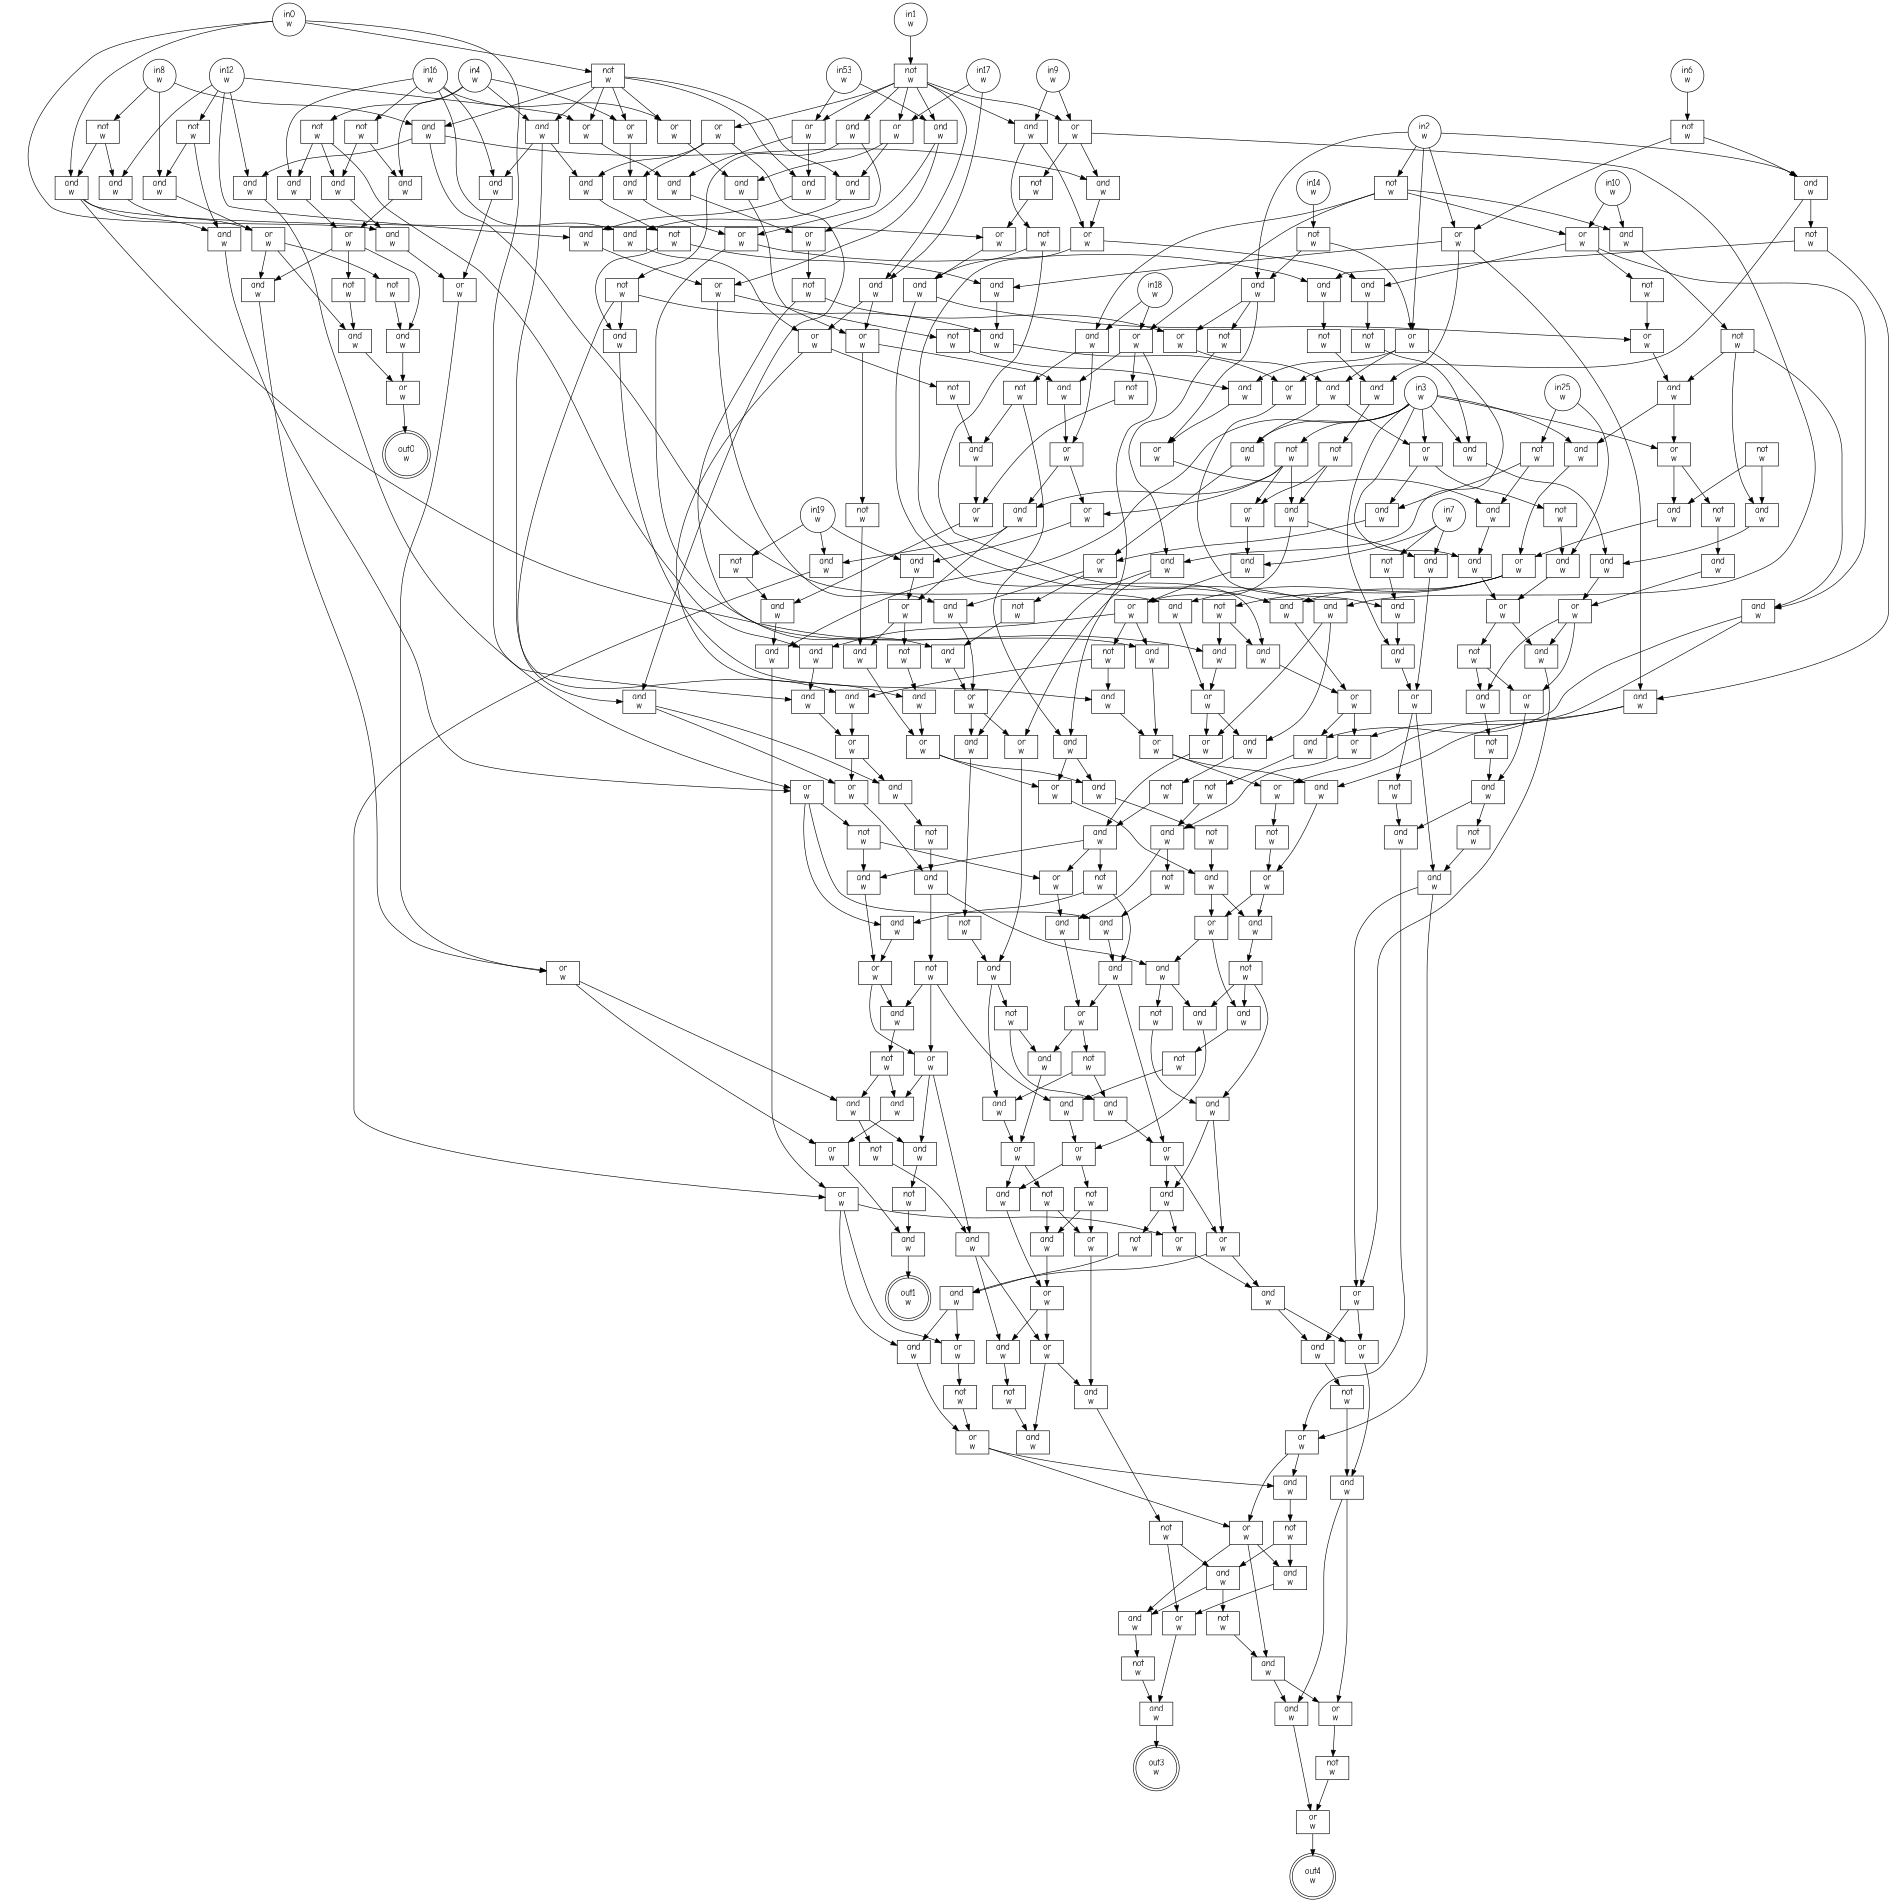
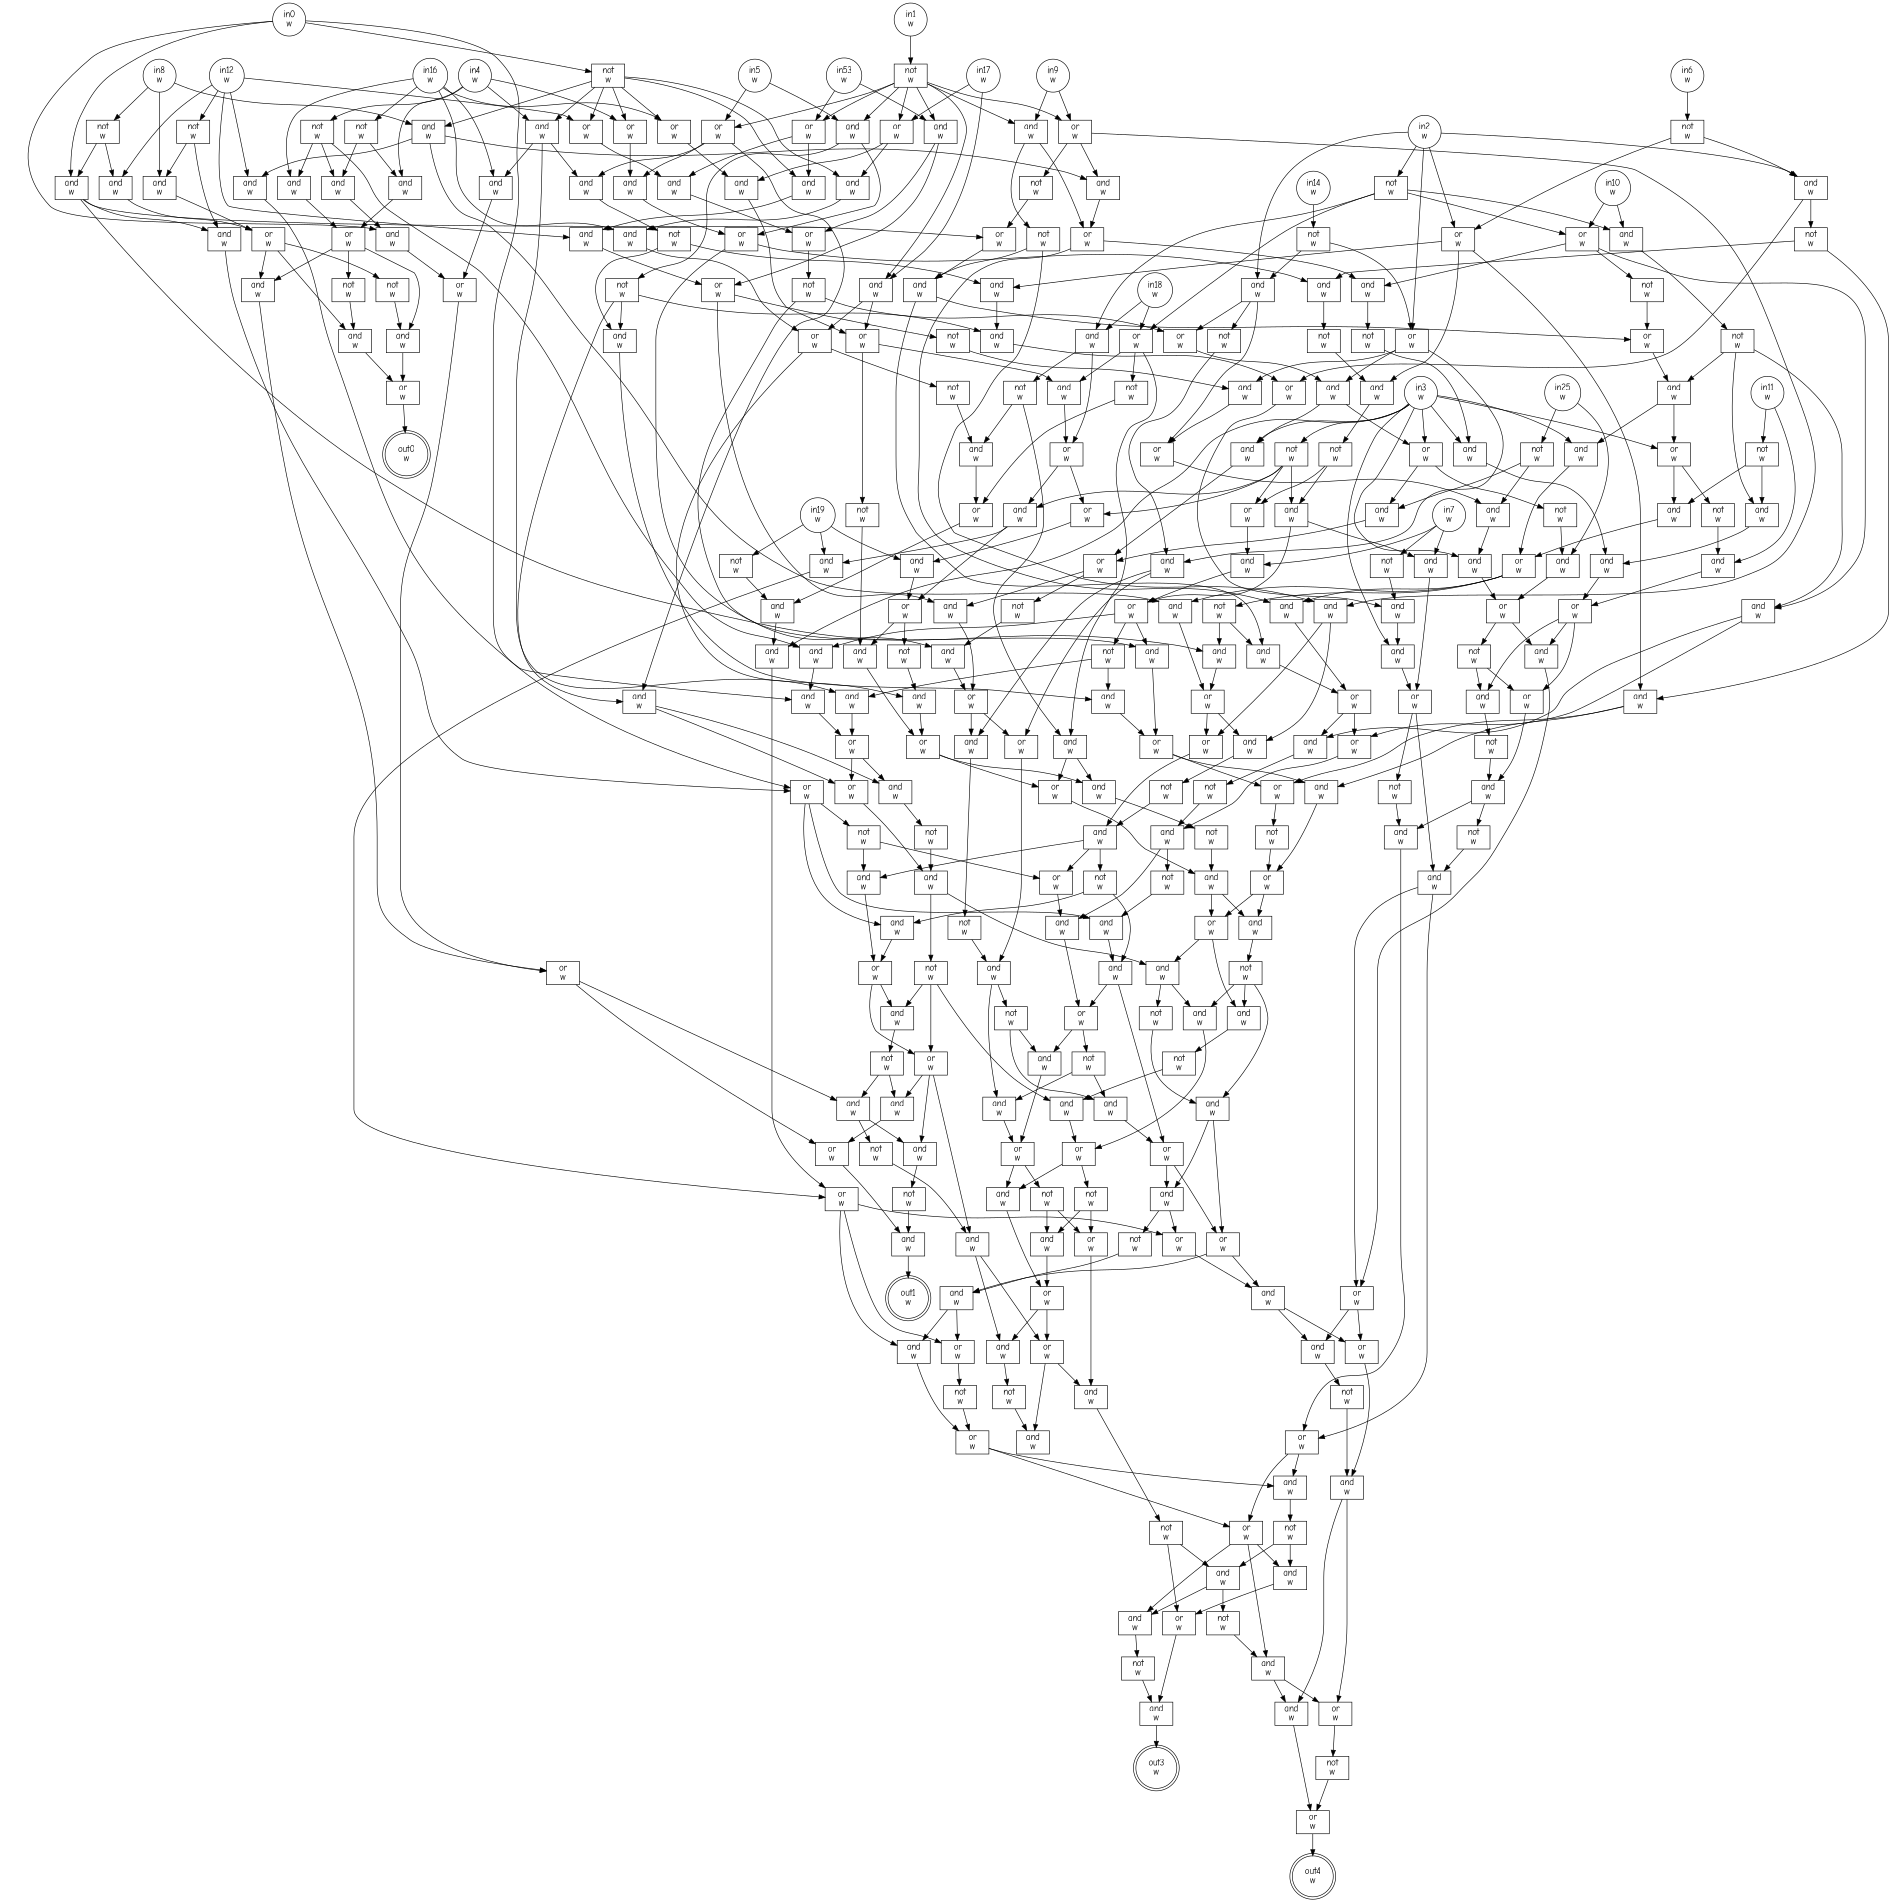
none -> (755, 76)
none -> (1767, 393)
